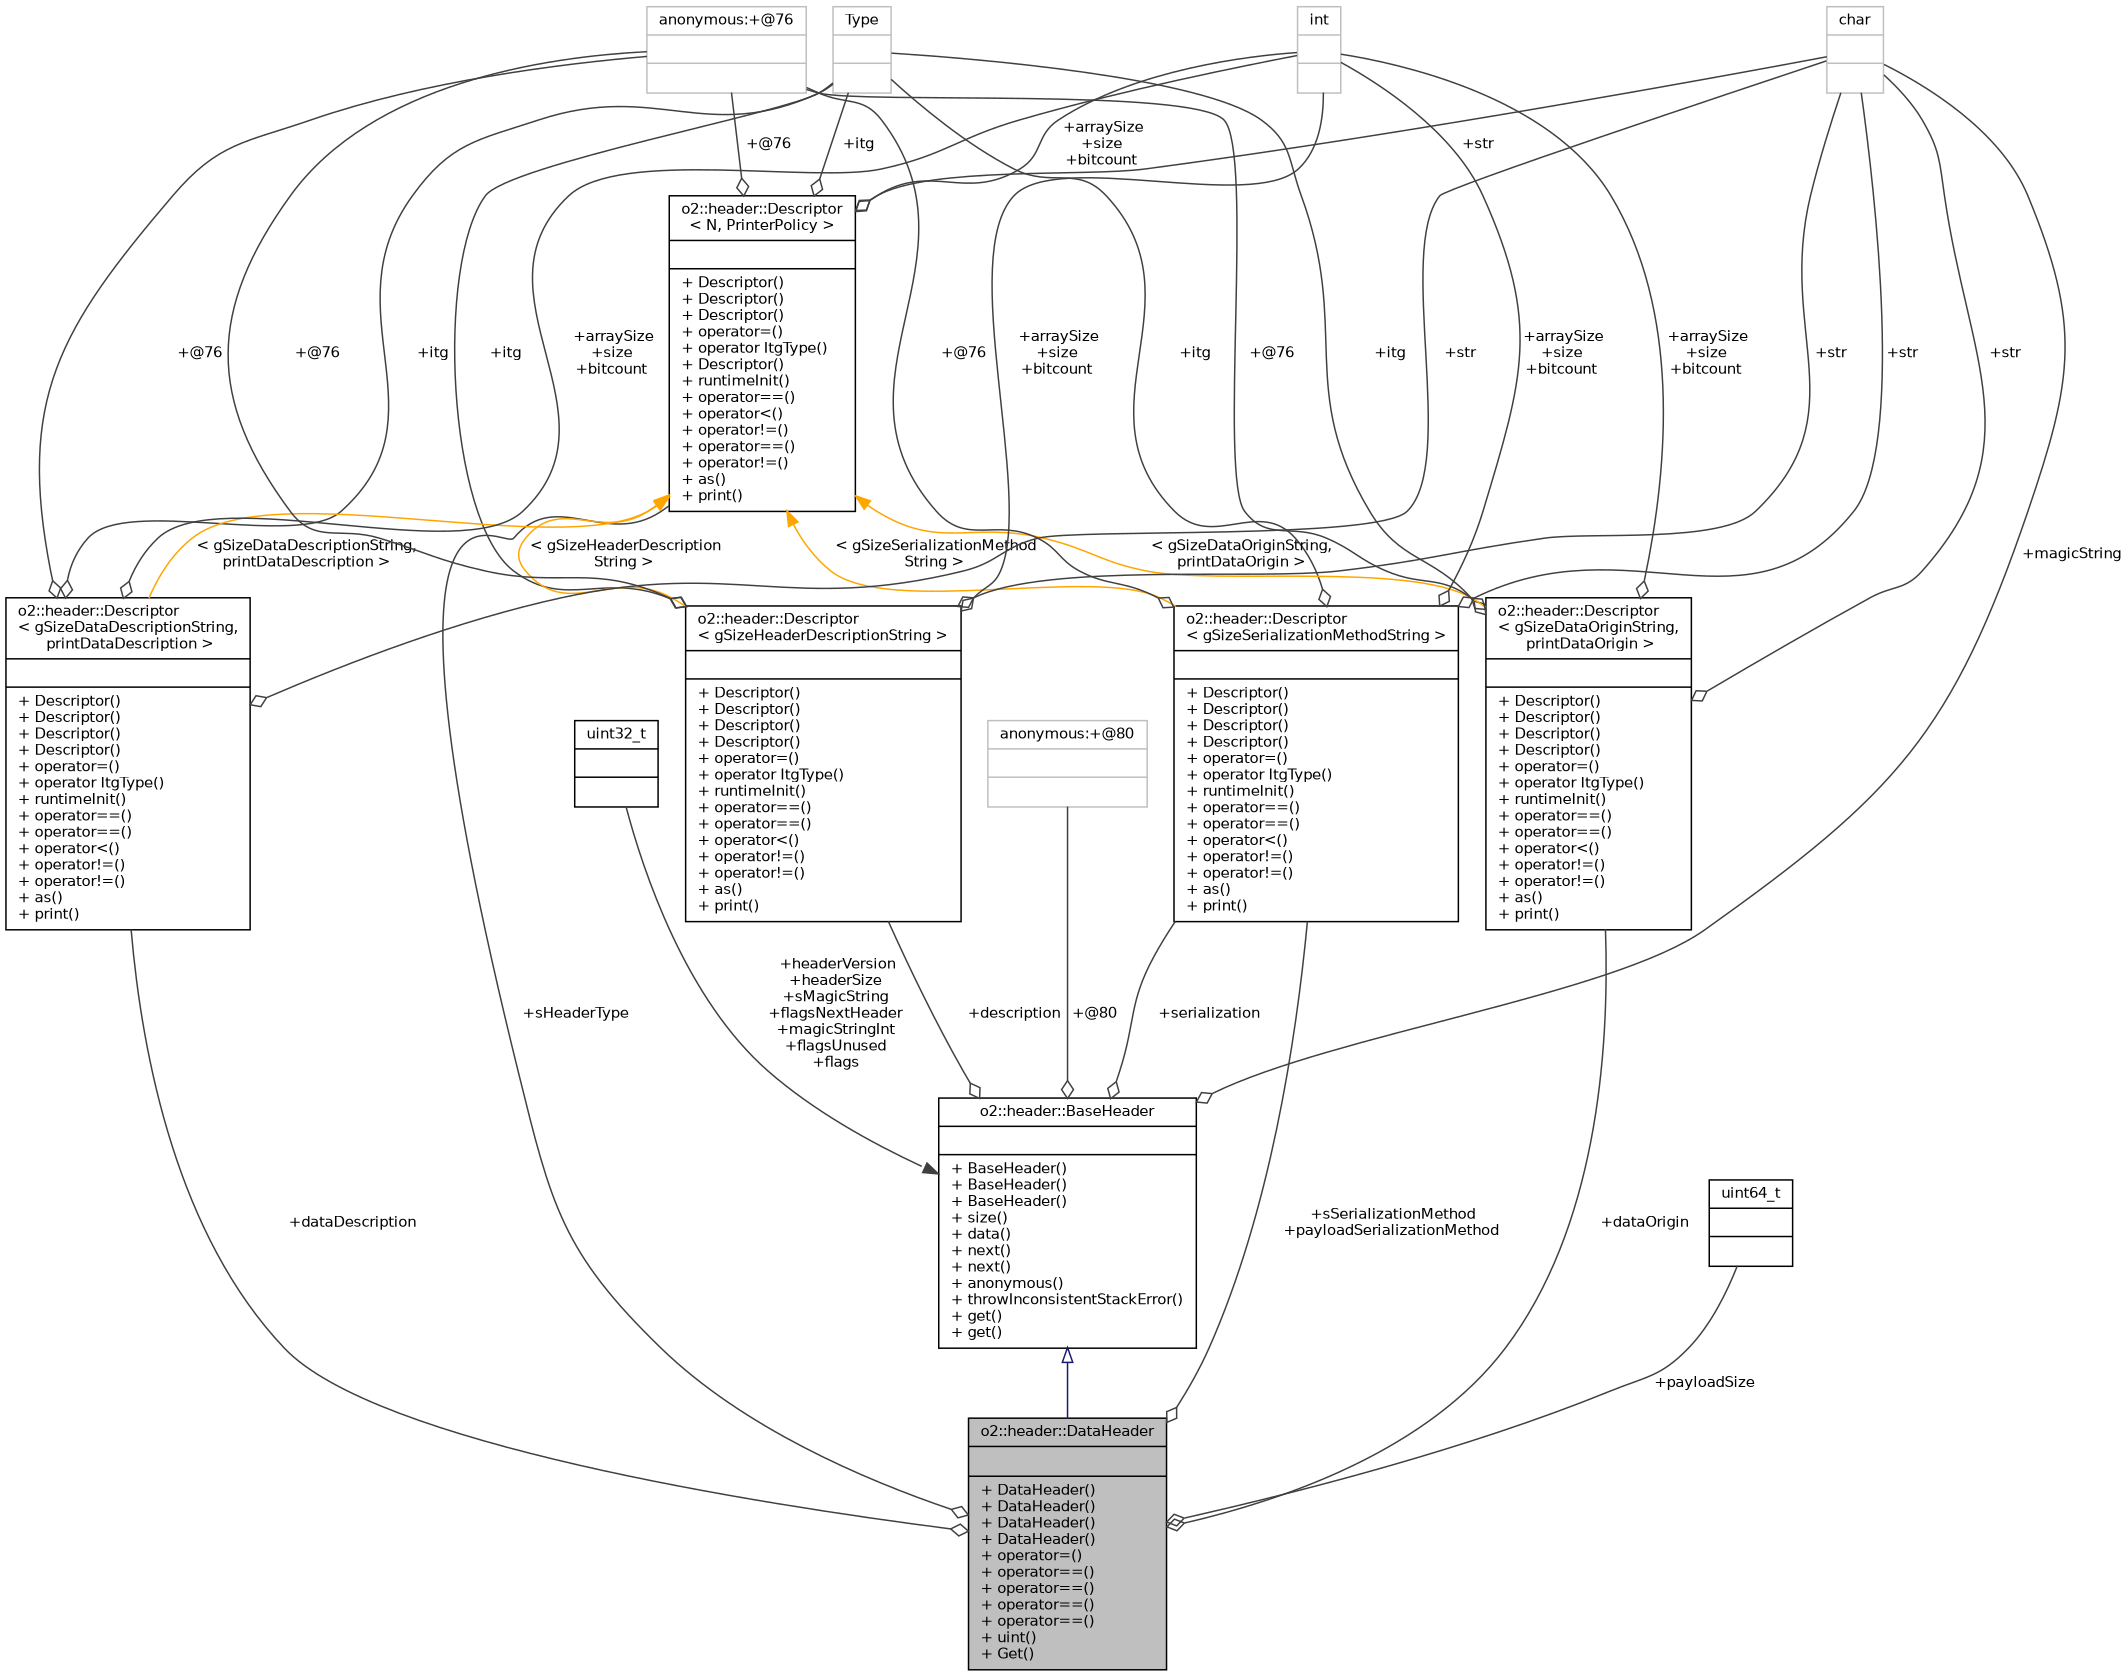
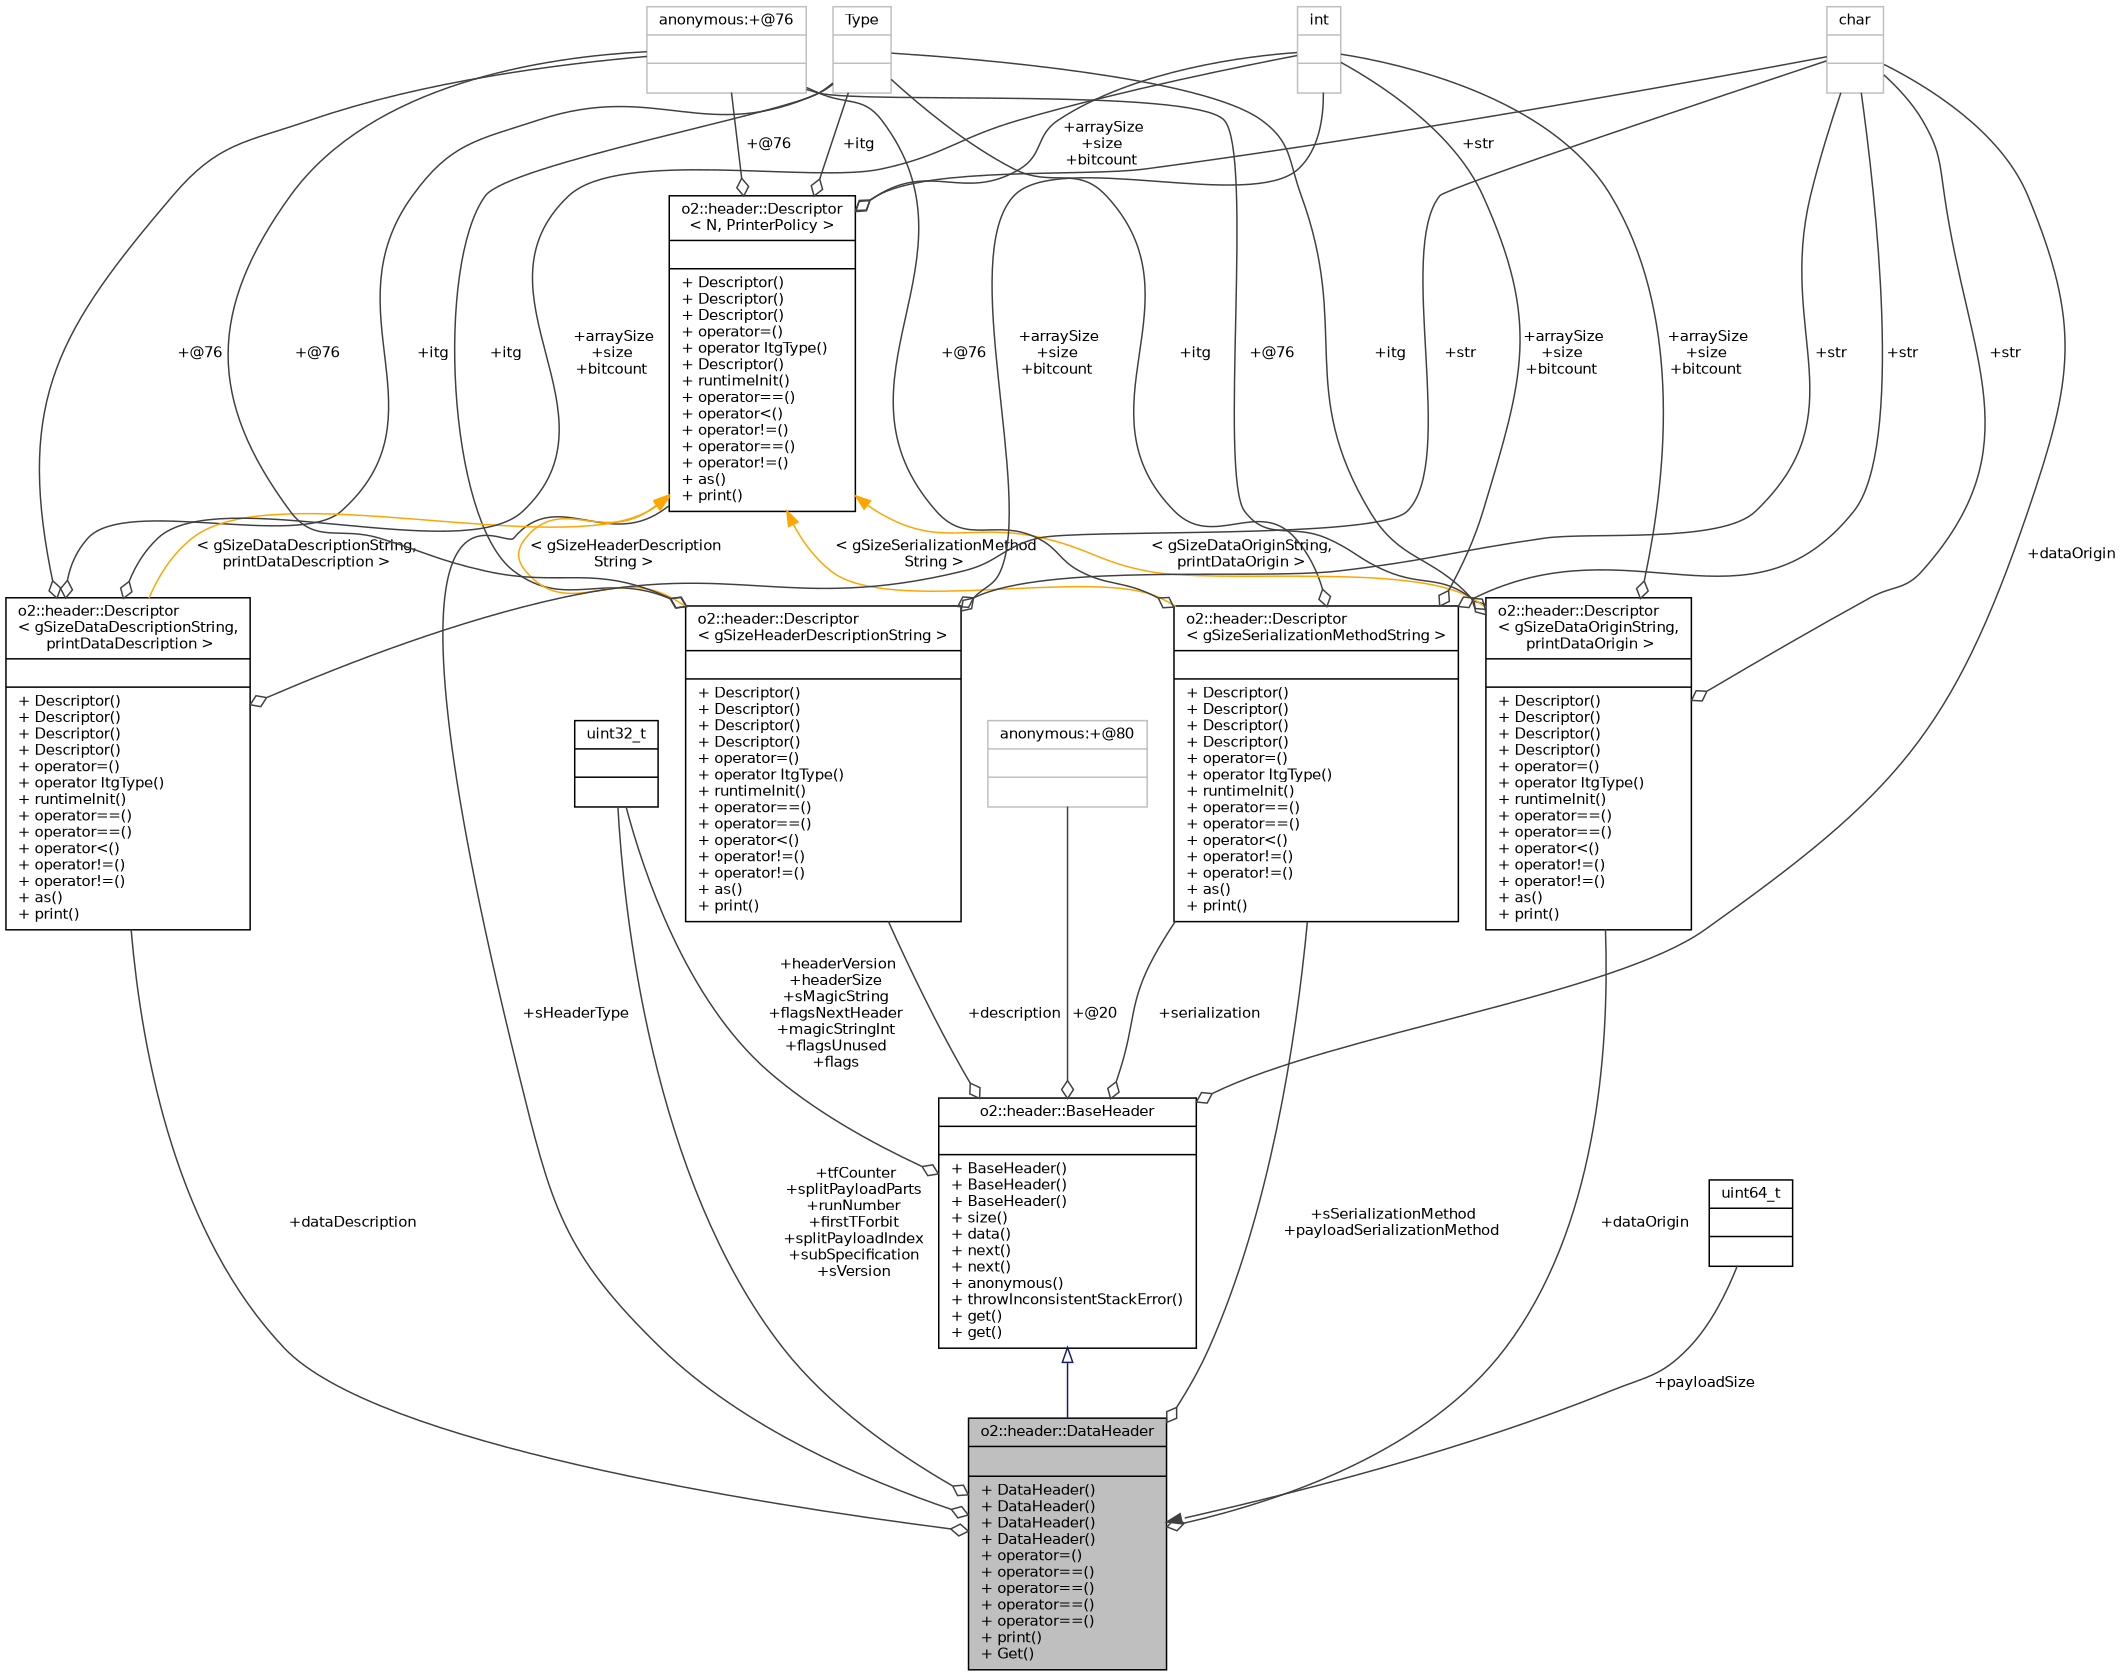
(2070, 555) -> (2070, 555)
(1093, 1014) -> (1093, 1014)
(727, 1026) -> (727, 1026)
none -> (698, 1193)
(1489, 1435) -> (1489, 1435)
(1009, 1638) -> (1012, 1638)
